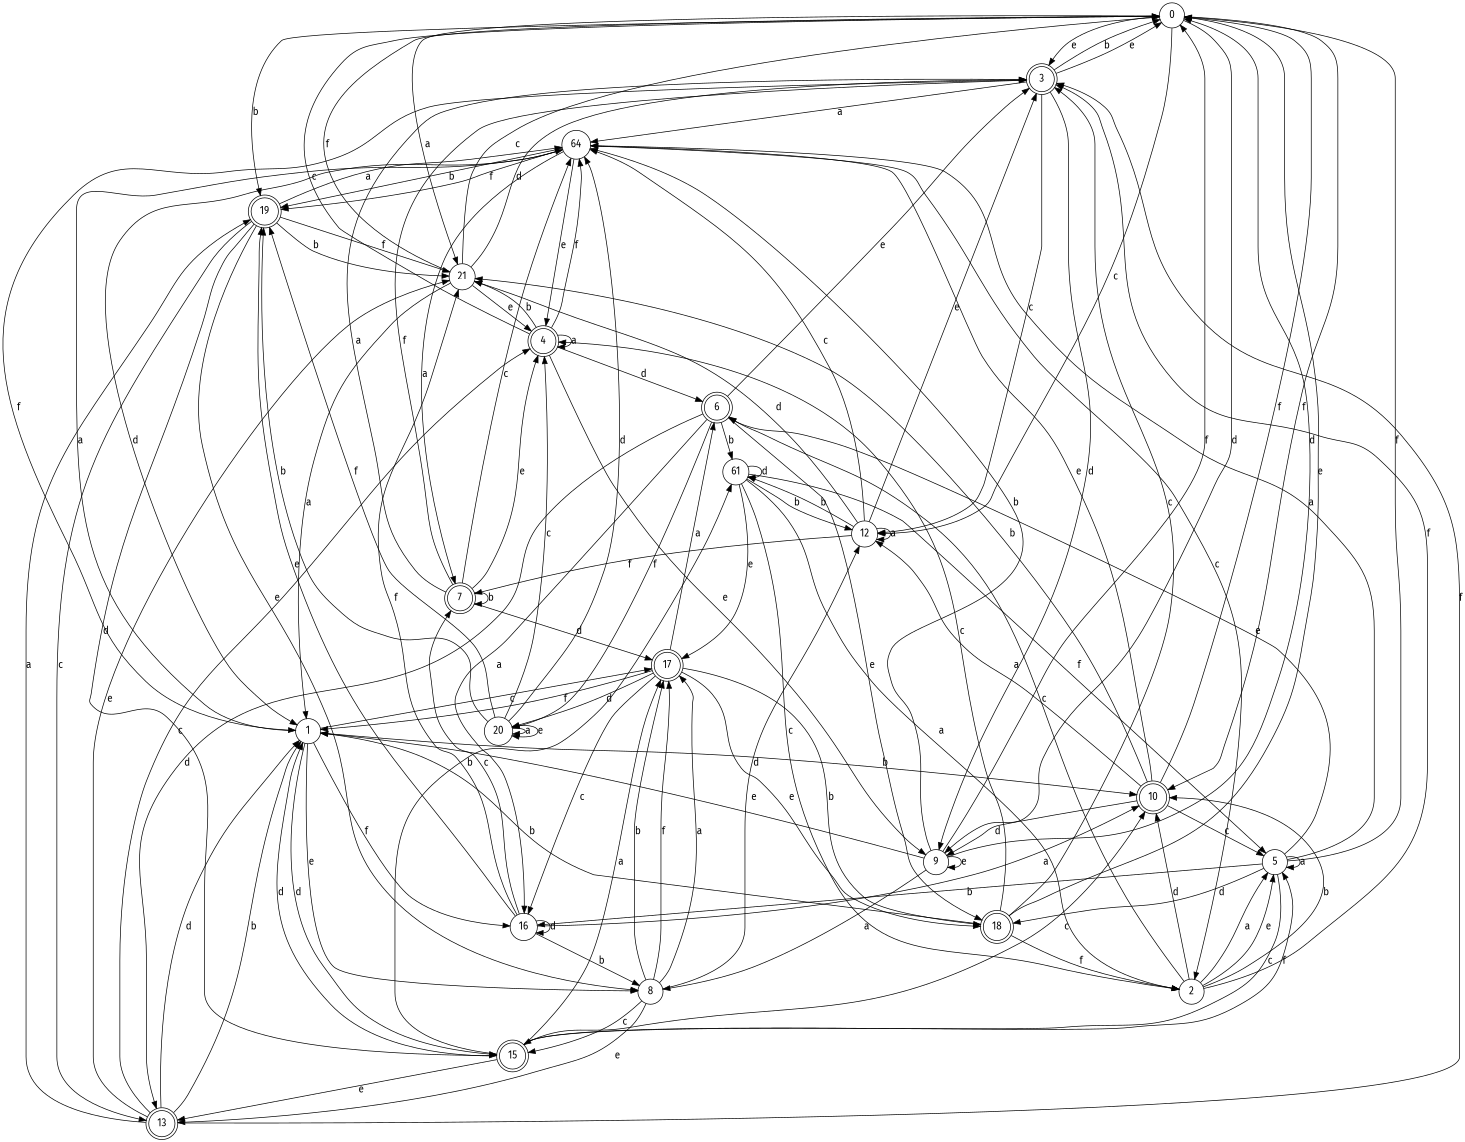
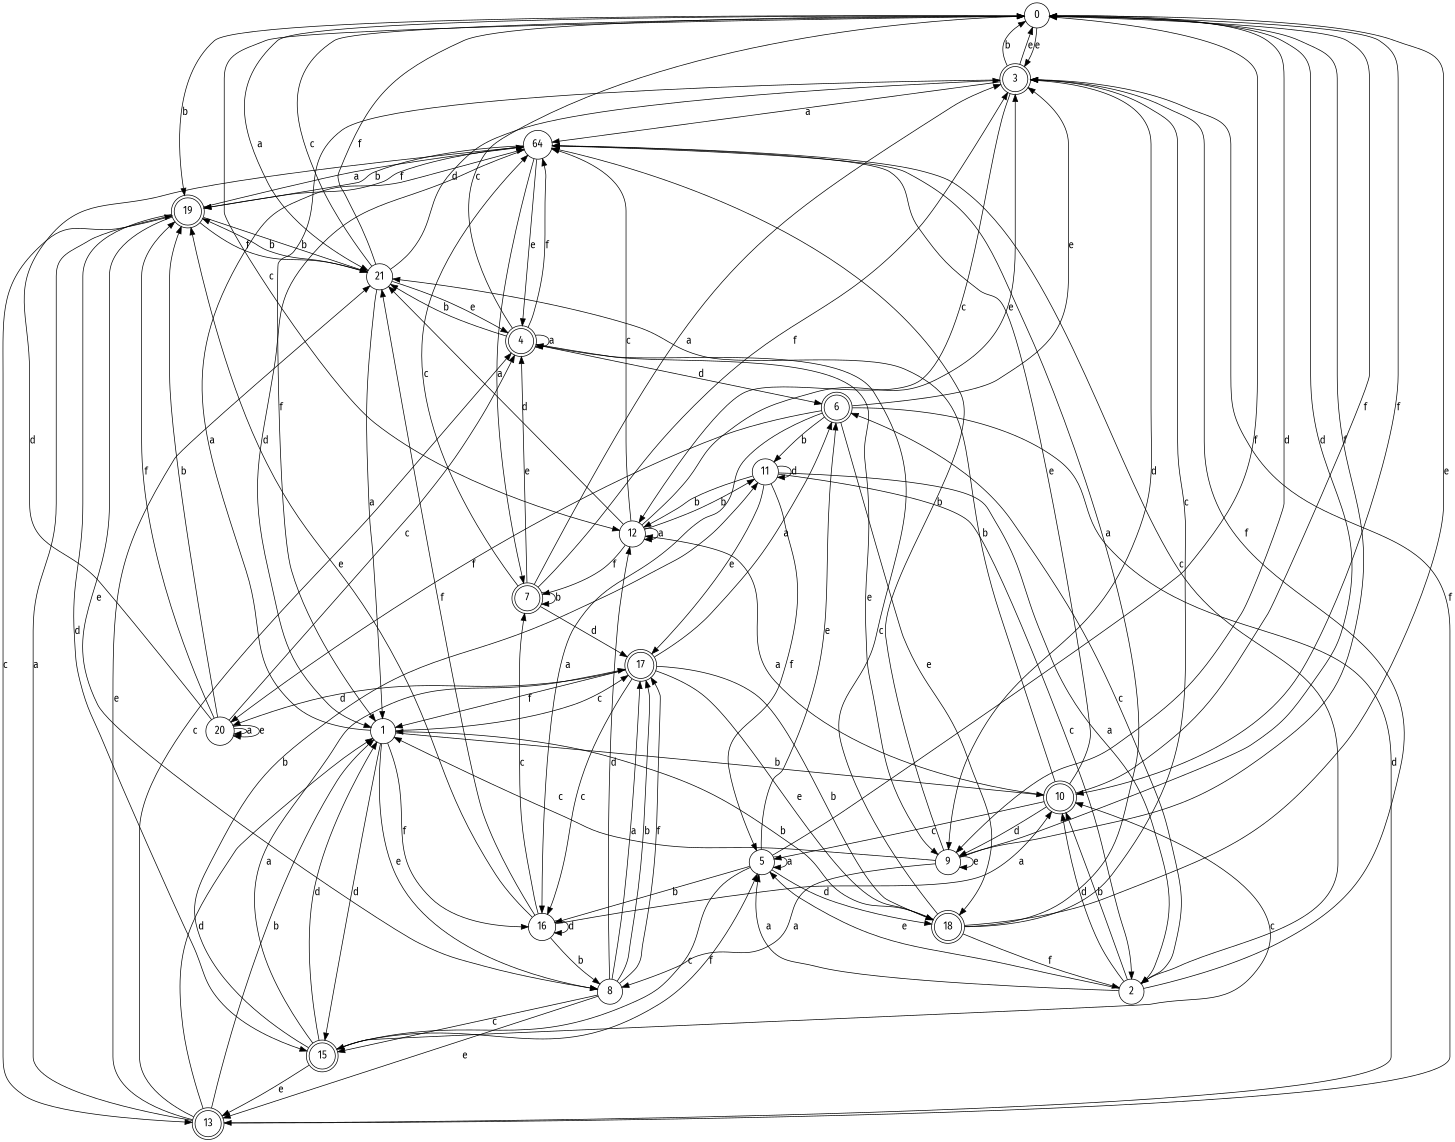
none -> (277, 254)
(1120, 400) -> (1058, 405)
(736, 472) -> (765, 472)
(754, 797) -> (561, 797)
